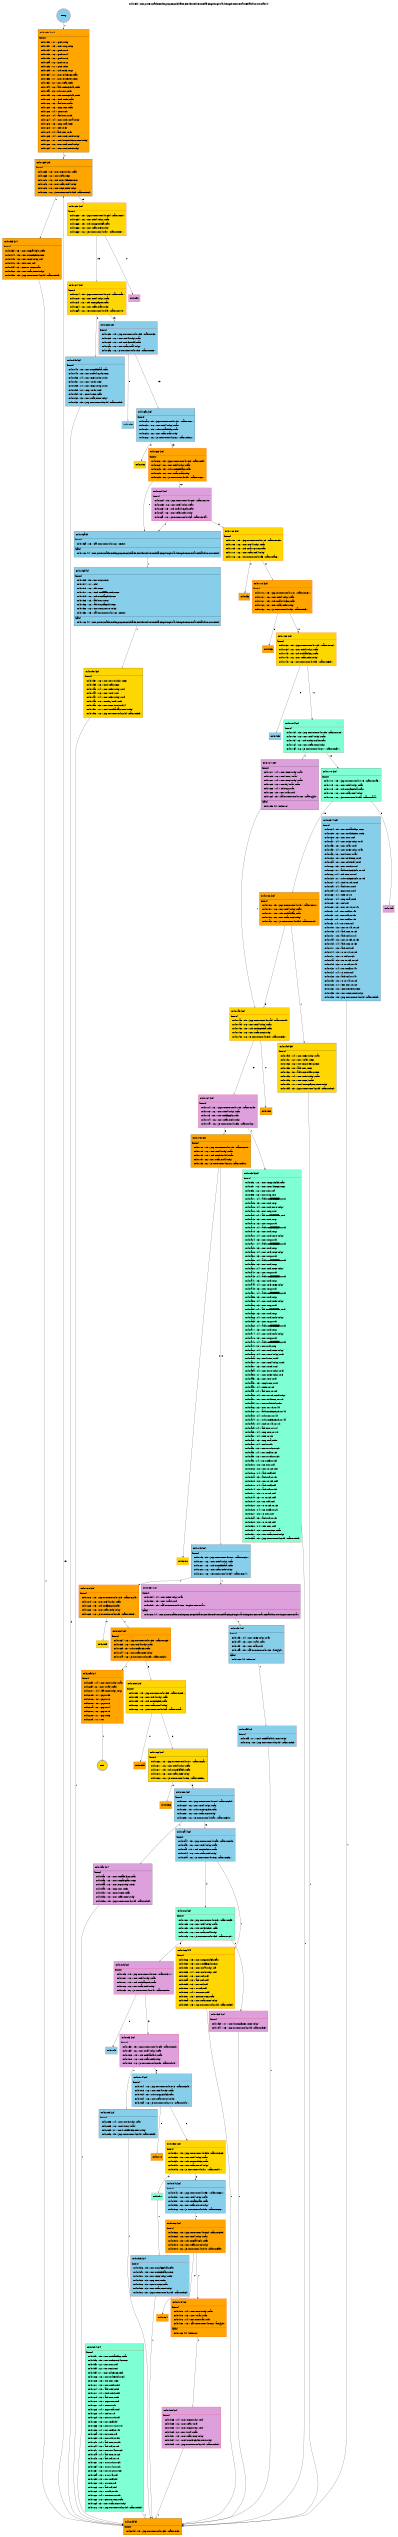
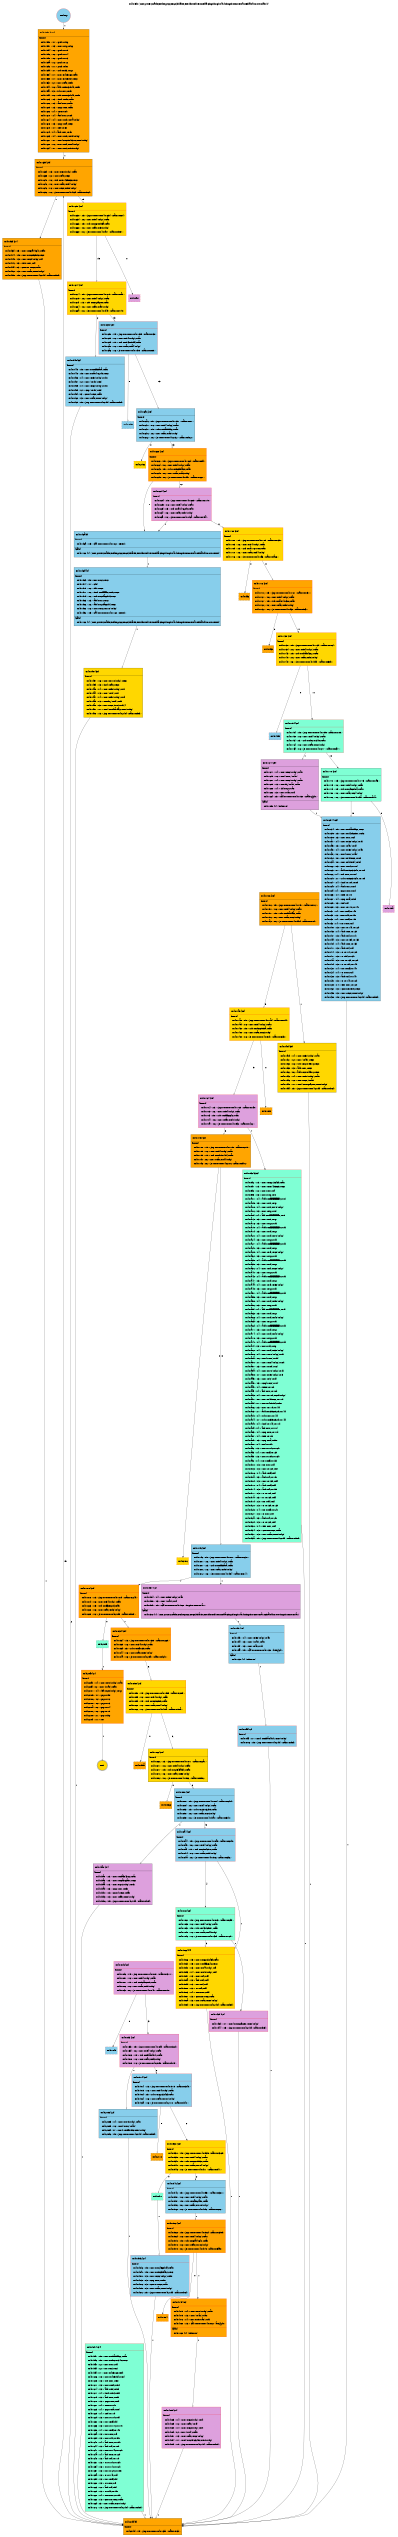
(64, 16) -> (64, 16)
(307, 844) -> (351, 808)
(241, 907) -> (315, 814)
(102, 1644) -> (102, 1644)
(126, 1665) -> (102, 1658)
(171, 1950) -> (205, 1943)
